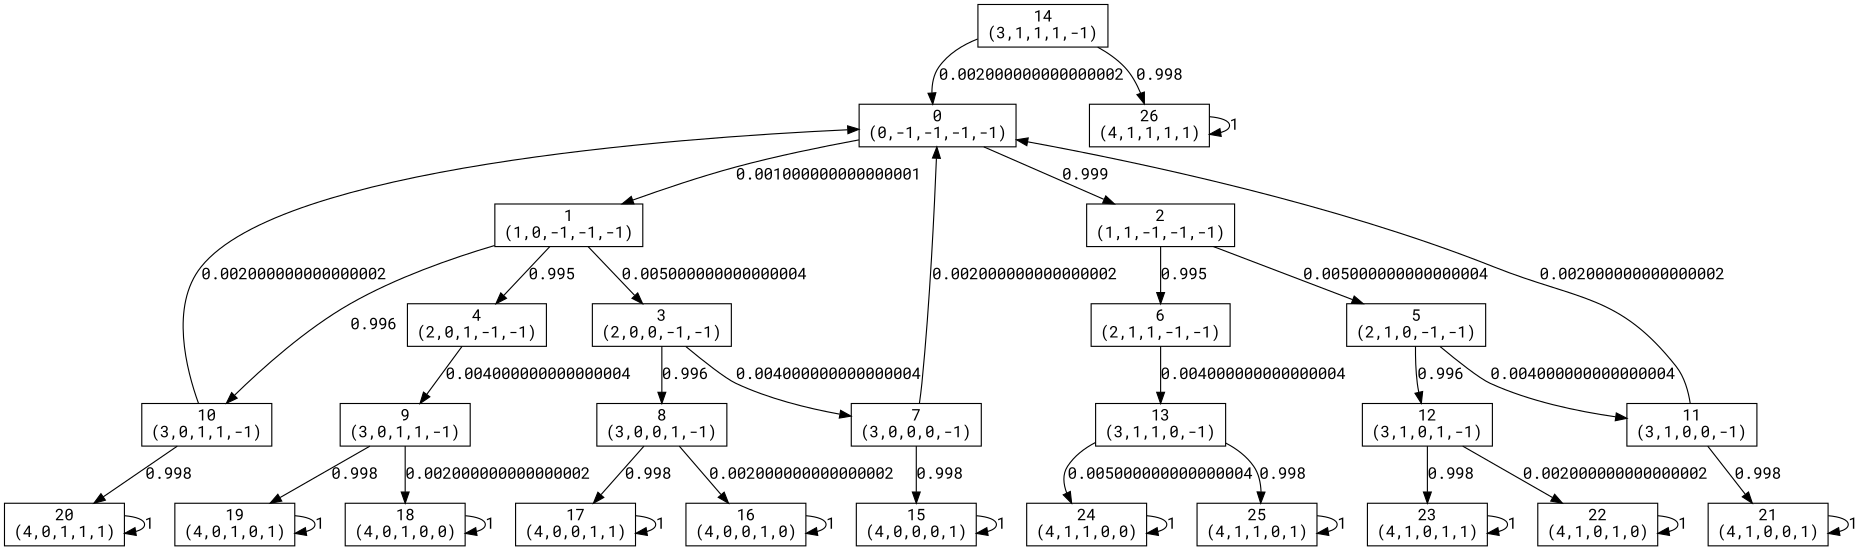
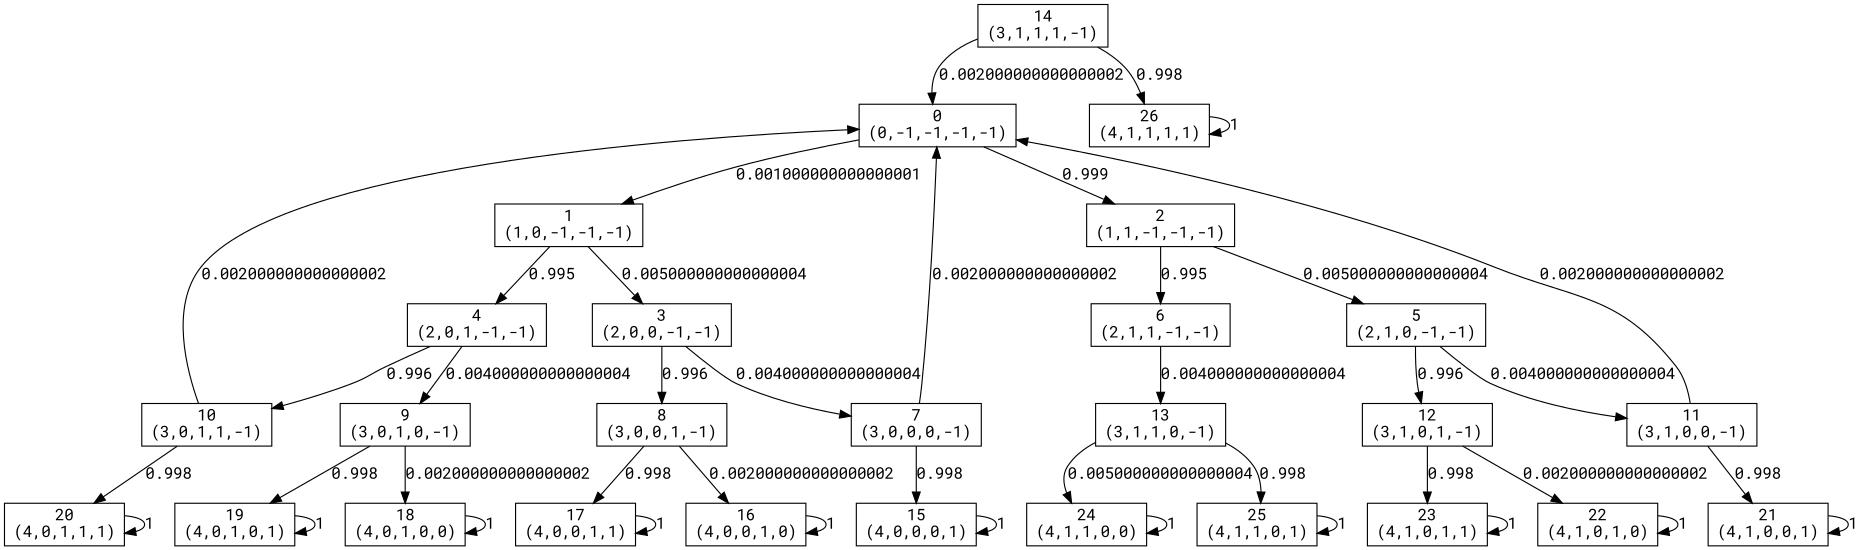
(354, 302) -> (358, 381)
(405, 425) -> (405, 425)
